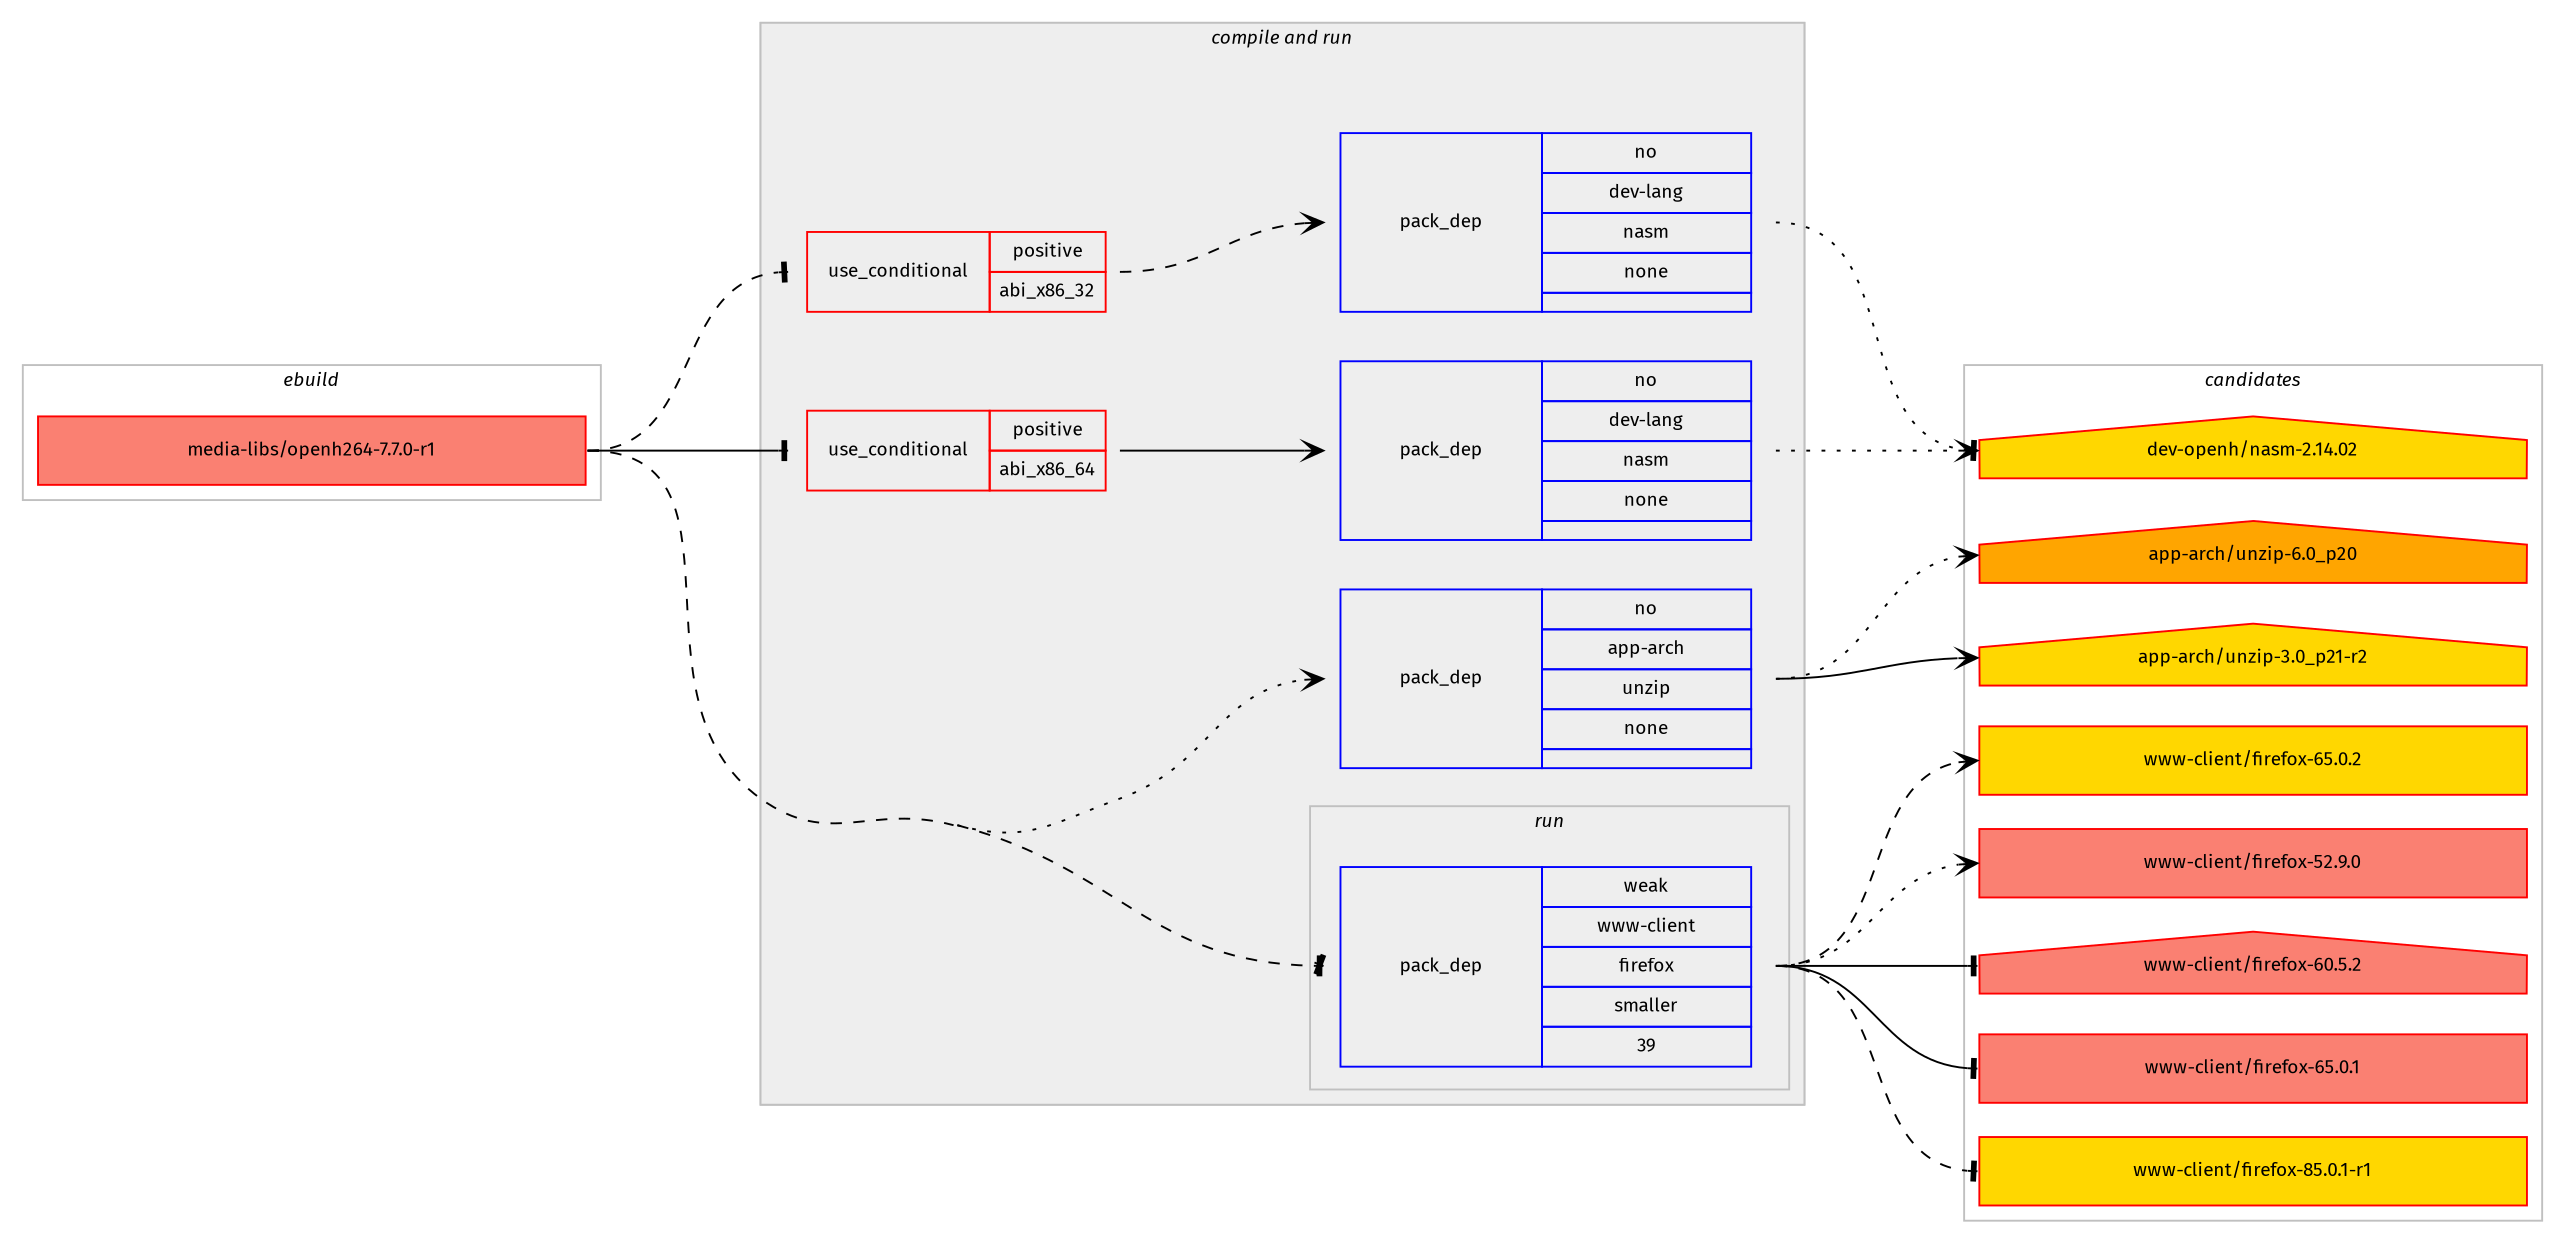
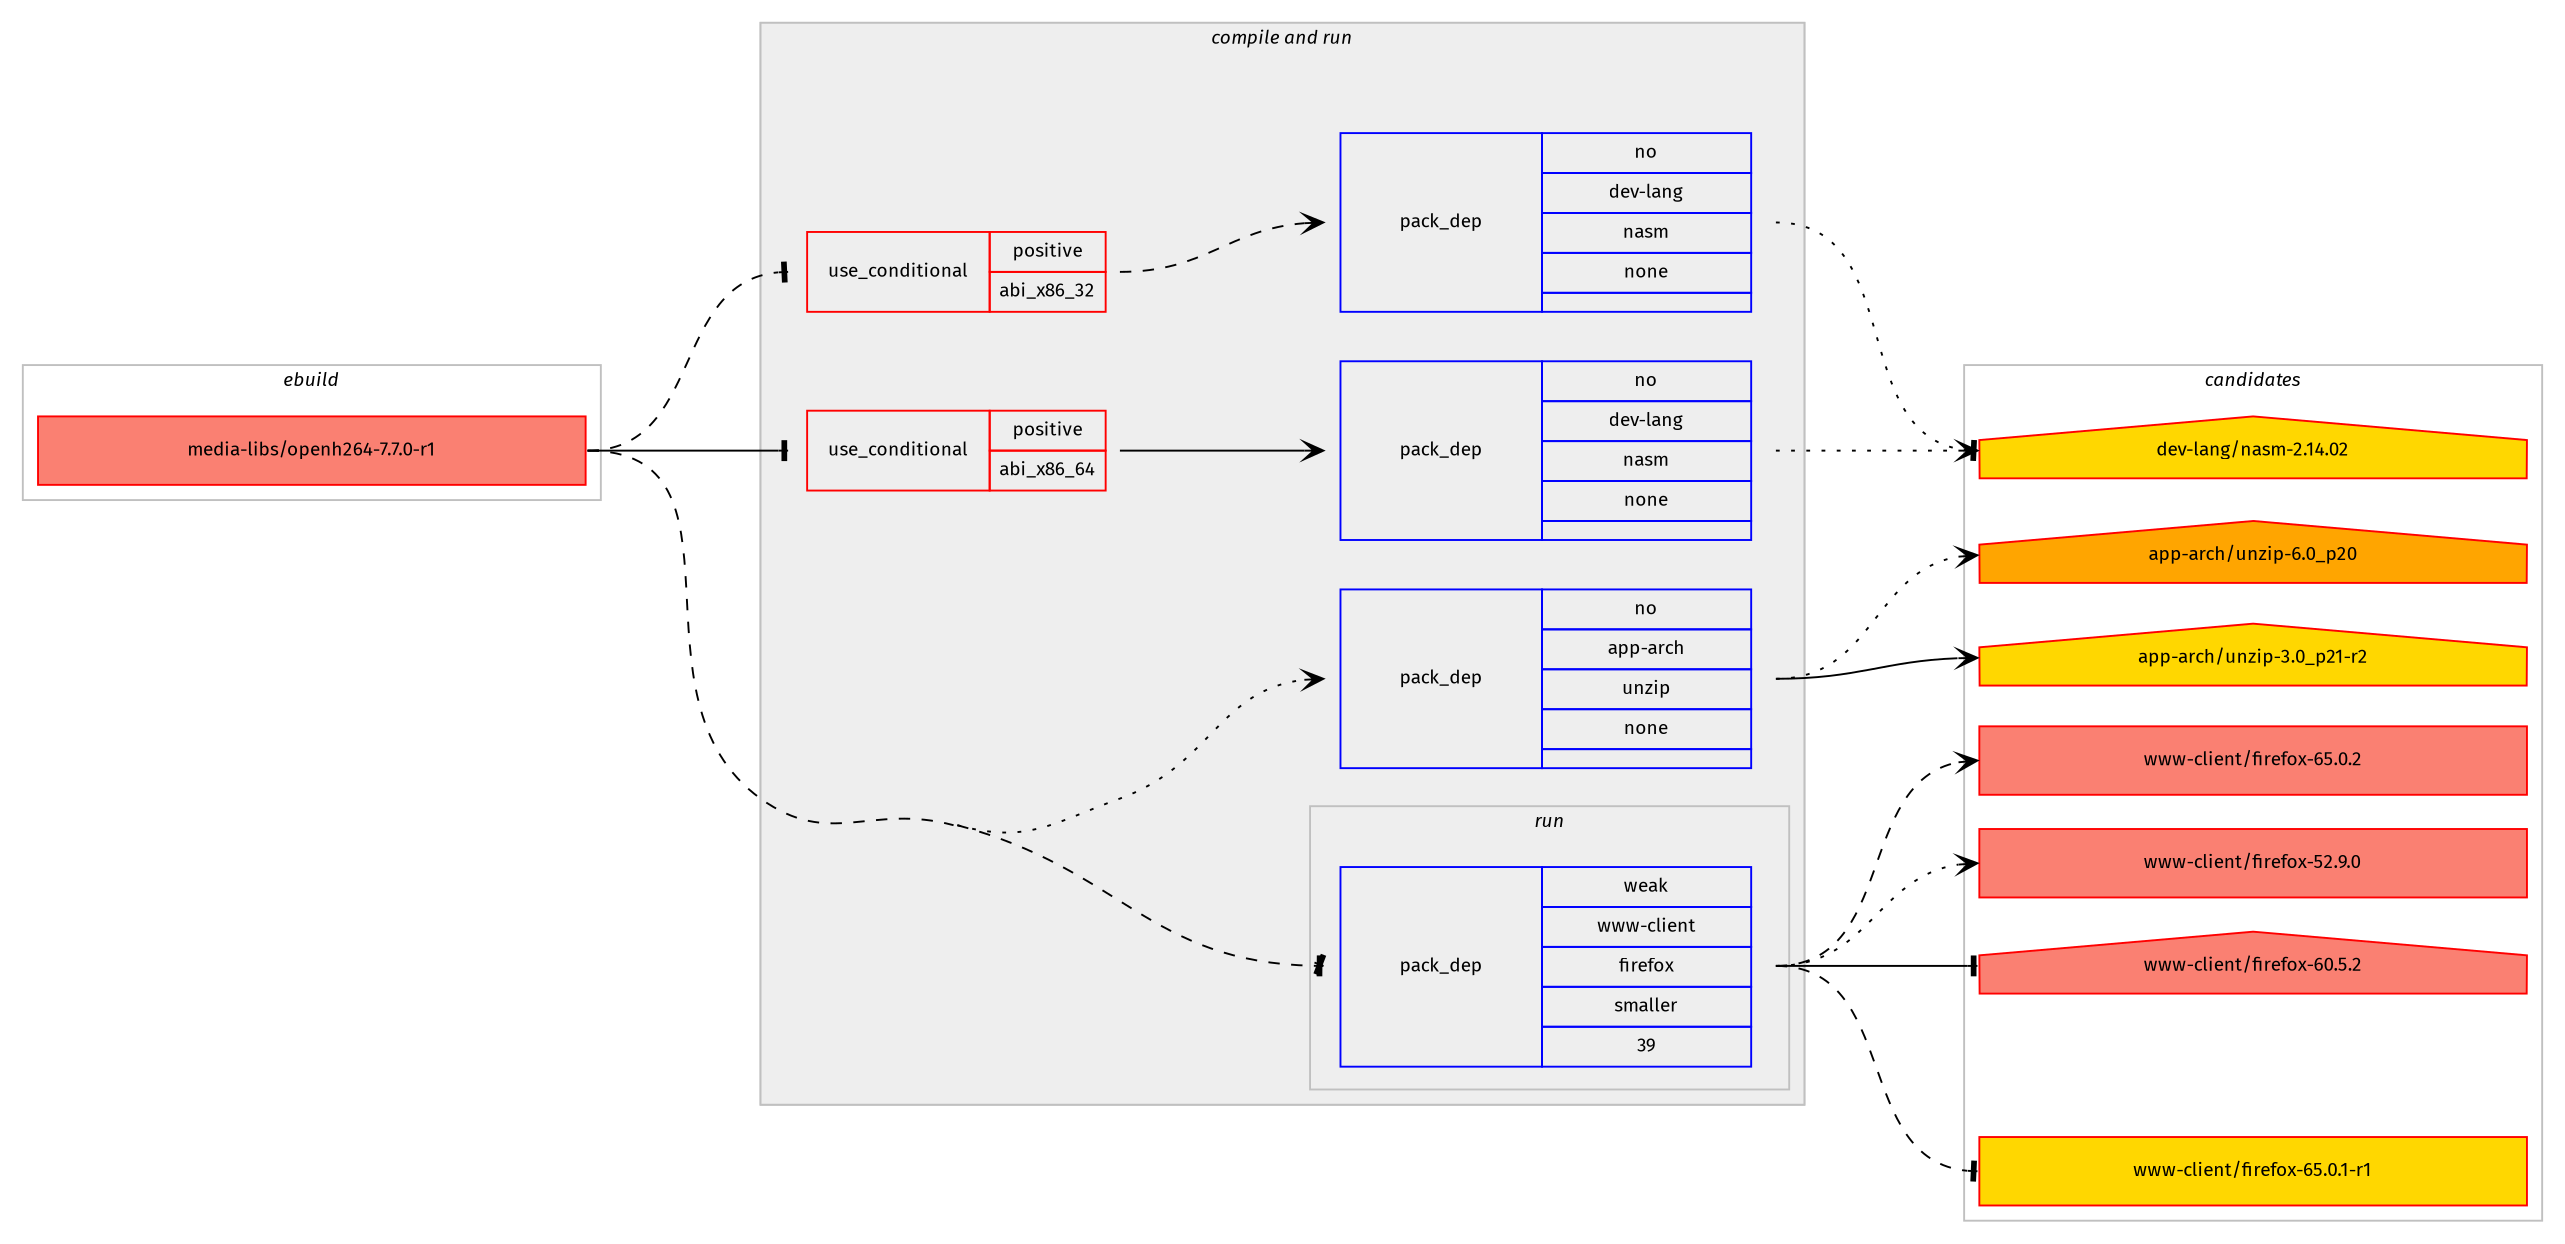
(2253, 451) -> (2253, 451)
(2253, 761) -> (2253, 761)
(2253, 1069) -> none
(2253, 1171) -> (2253, 1171)
